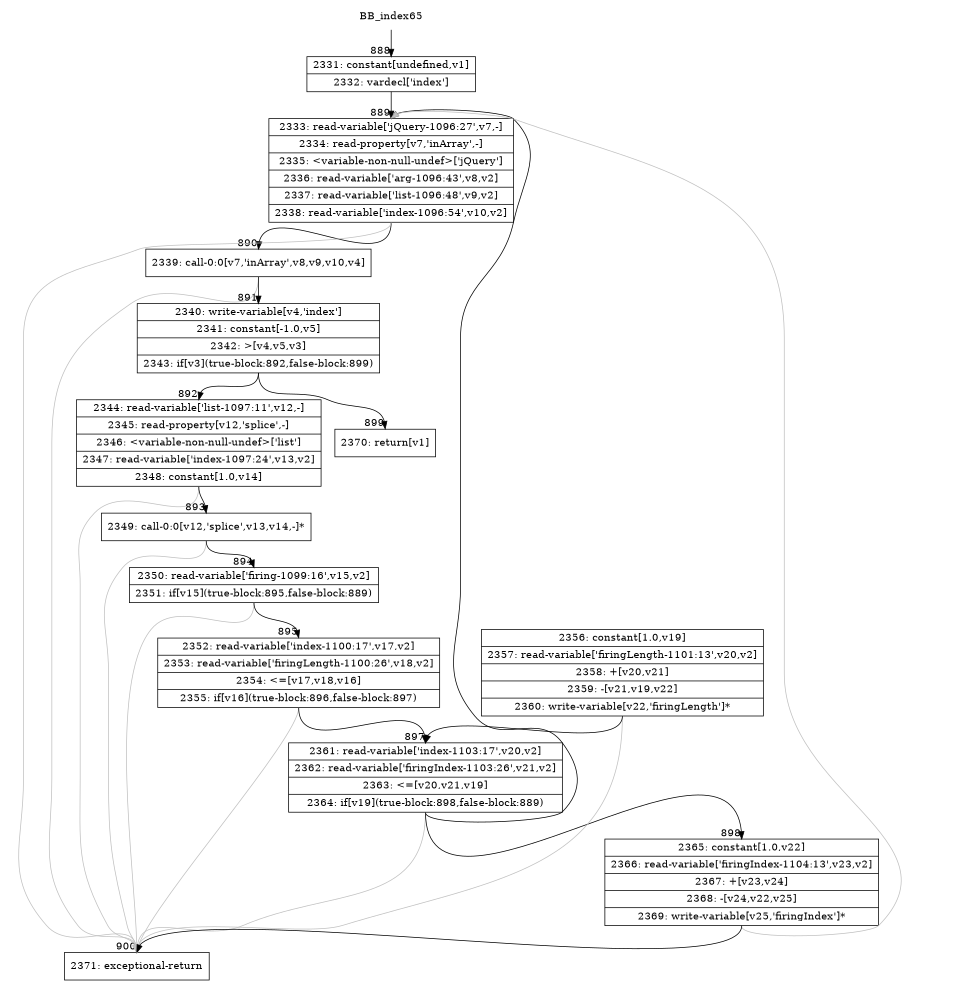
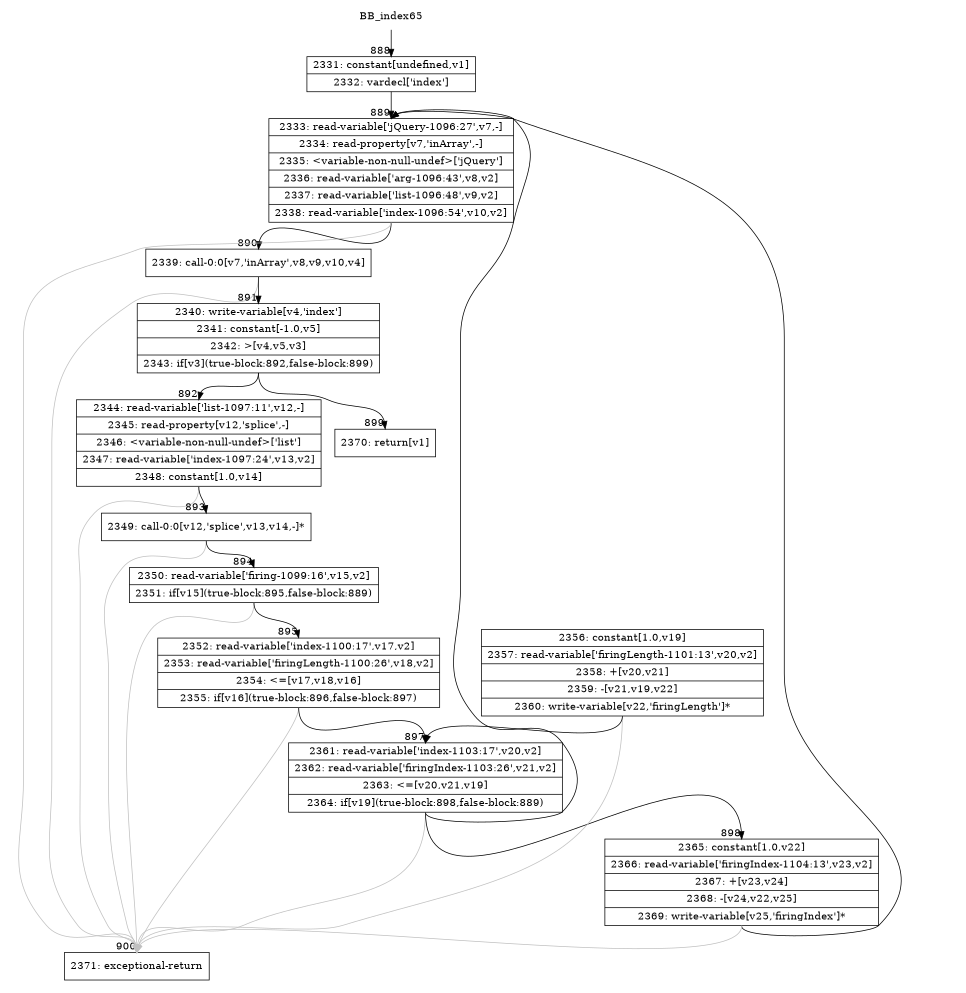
(784, 474) -> (784, 474)
(442, 939) -> (442, 939)
